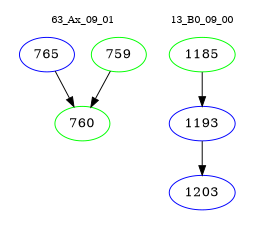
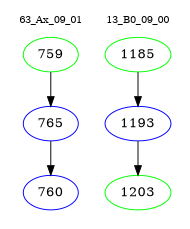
(103, 85) -> (51, 84)
(82, 124) -> (51, 193)
(202, 193) -> (138, 193)
